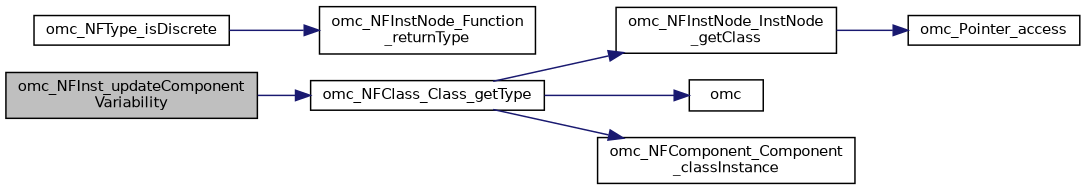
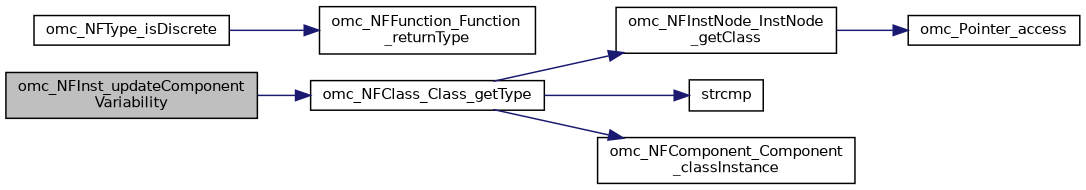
(427, 30) -> (427, 30)
(726, 95) -> (726, 95)
